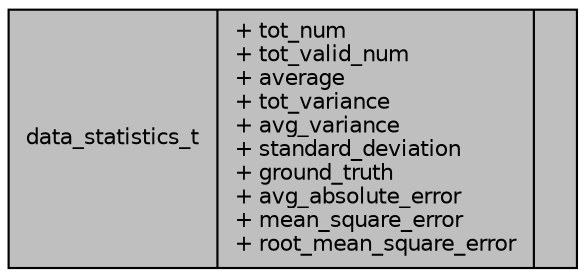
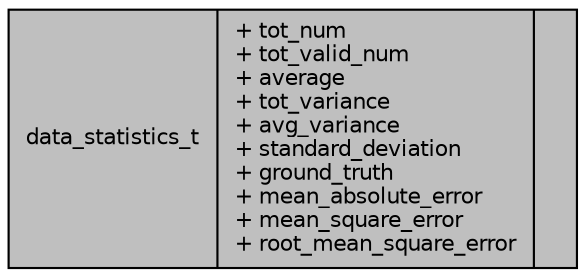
(349, 197) -> (358, 197)
